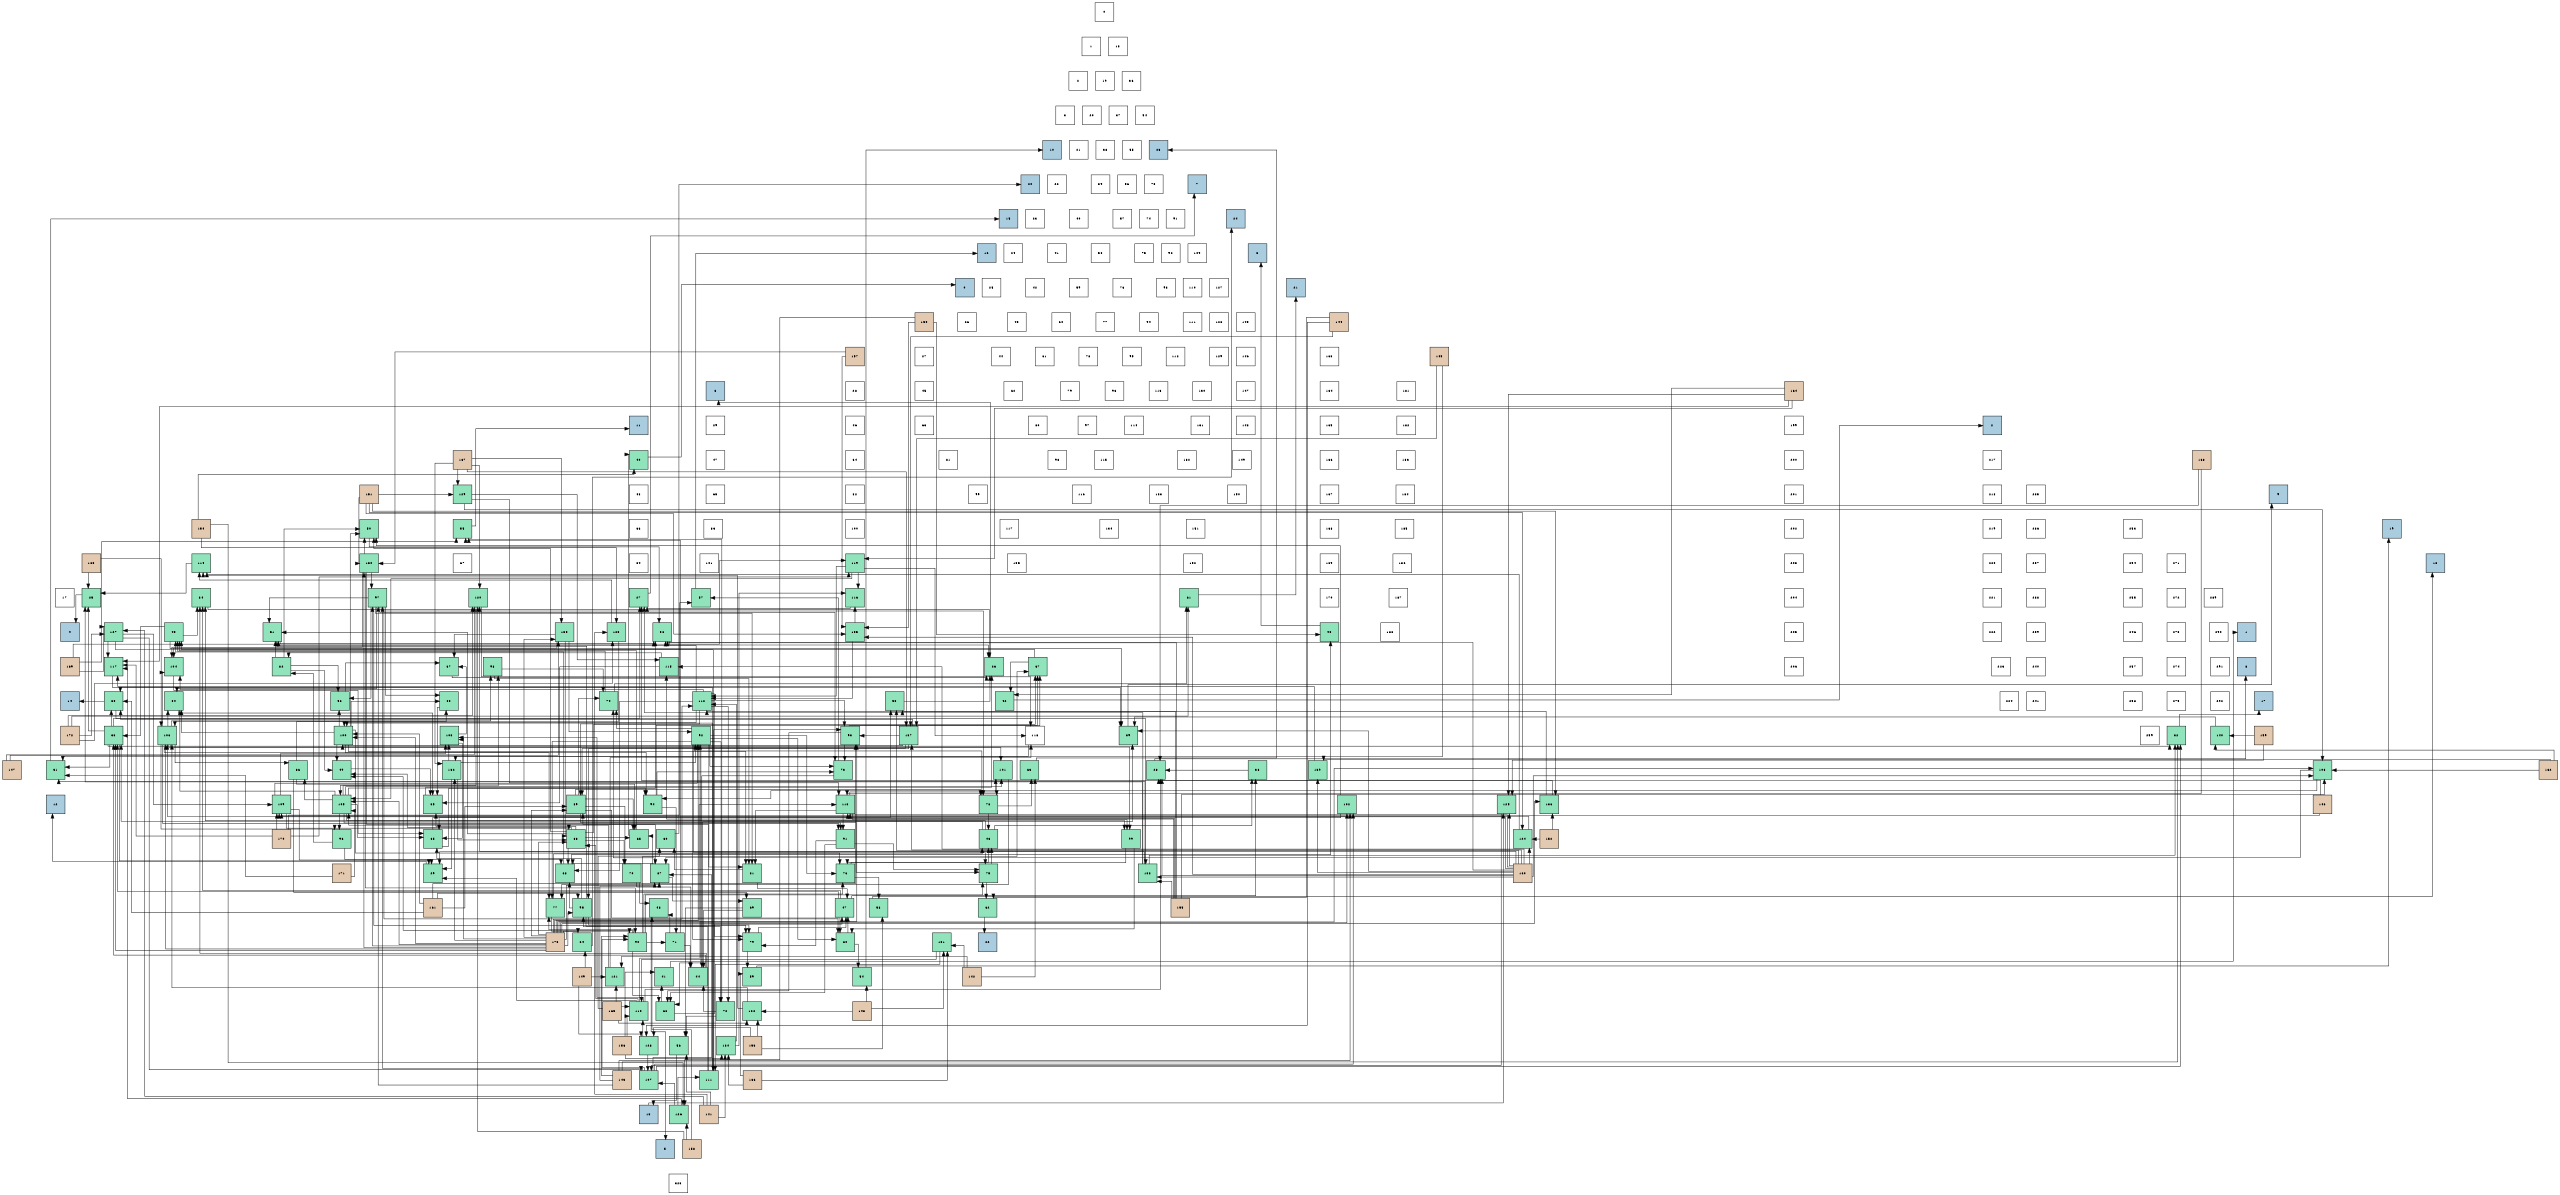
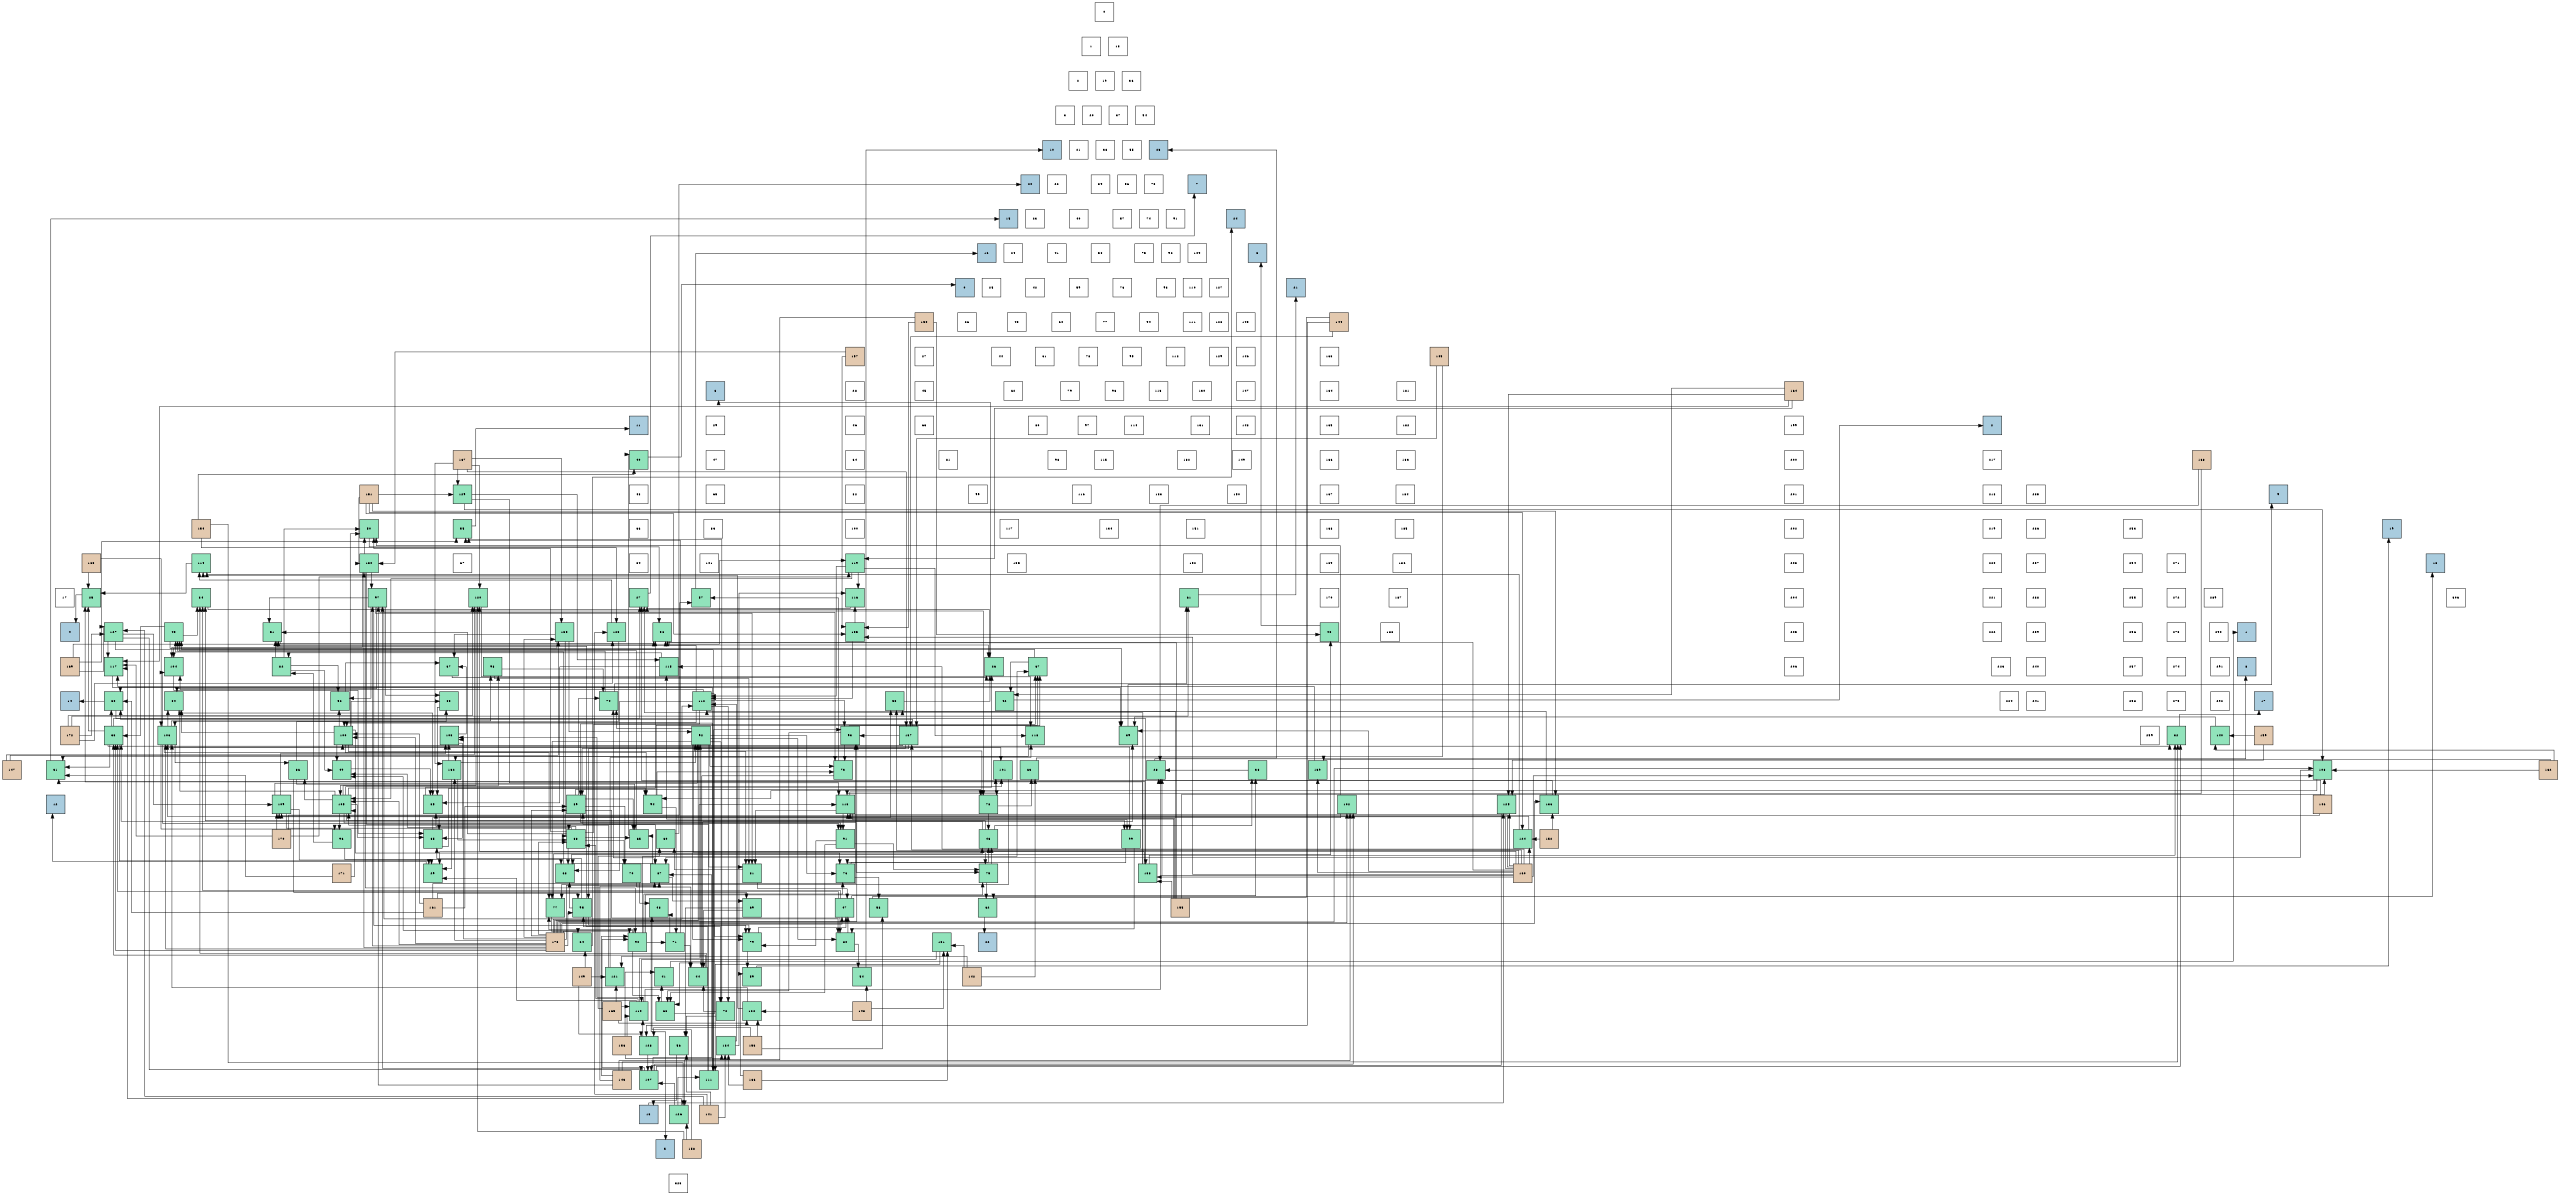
none -> (2456, 598)
(2133, 632) -> (2133, 632)
(1035, 736) -> (1035, 736)
